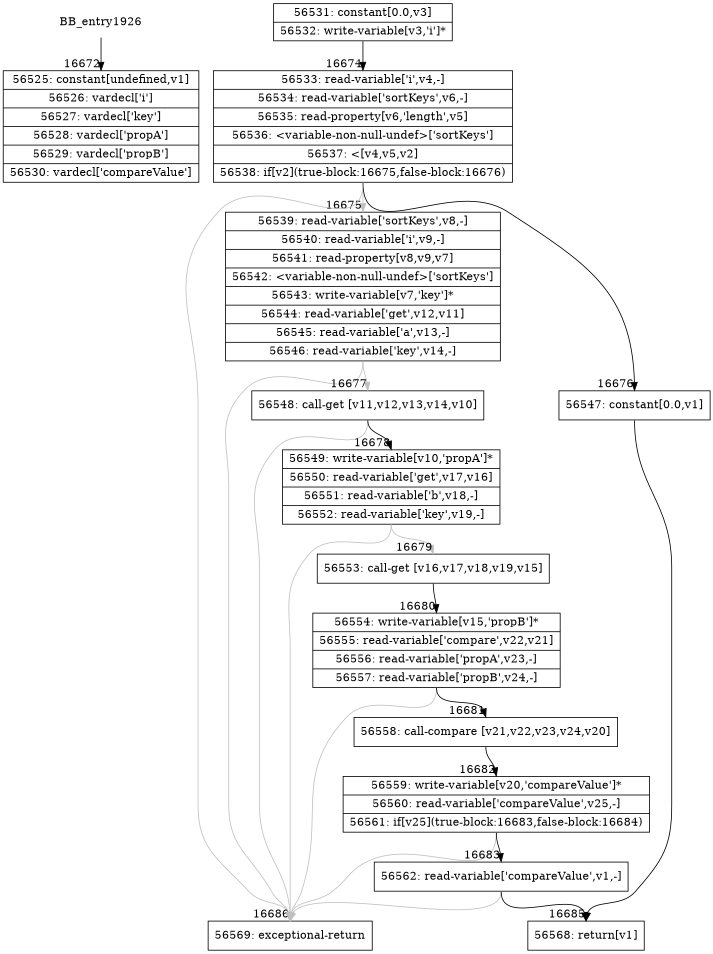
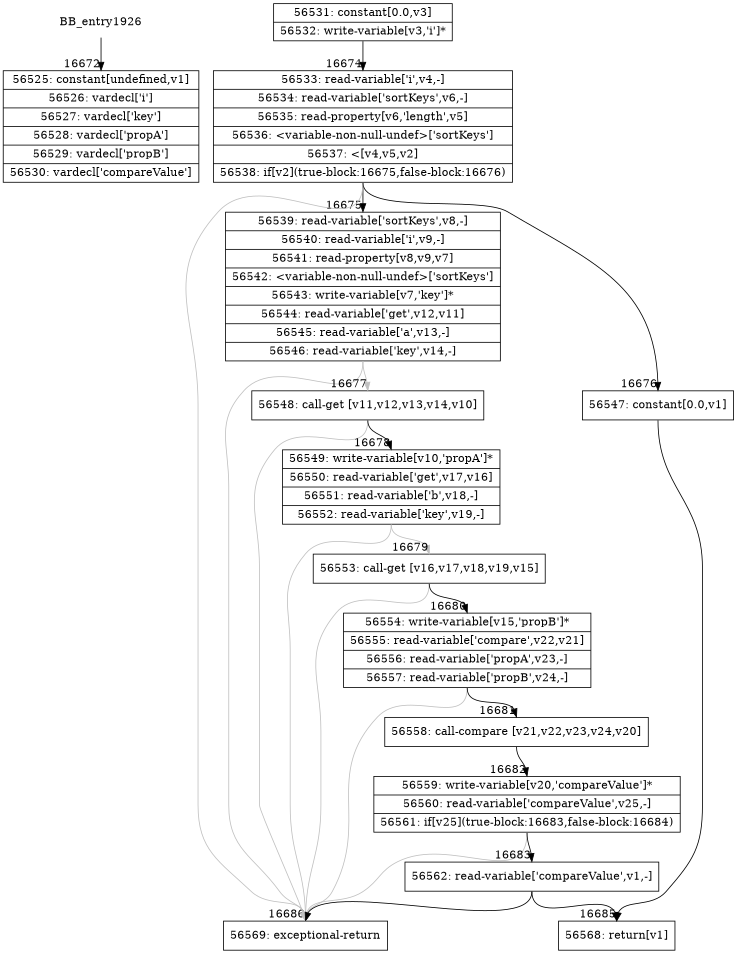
(363, 193) -> (363, 193)
none -> (320, 706)
(400, 907) -> (423, 907)
